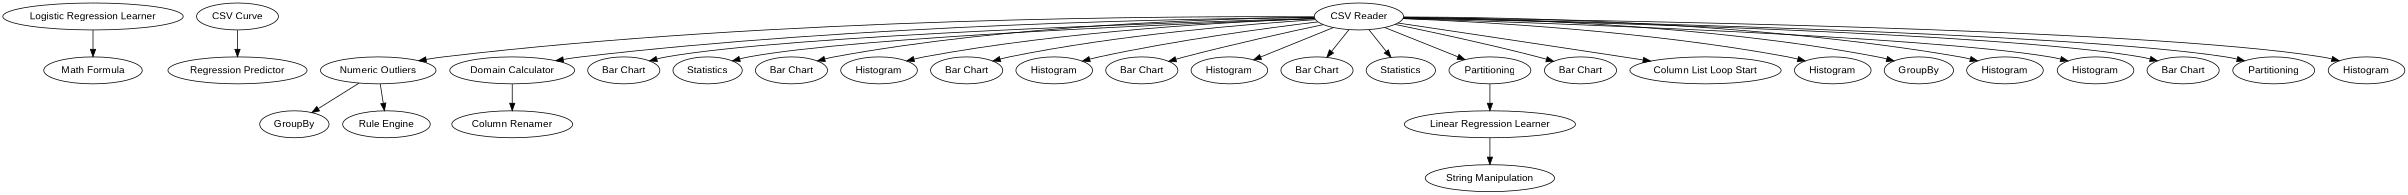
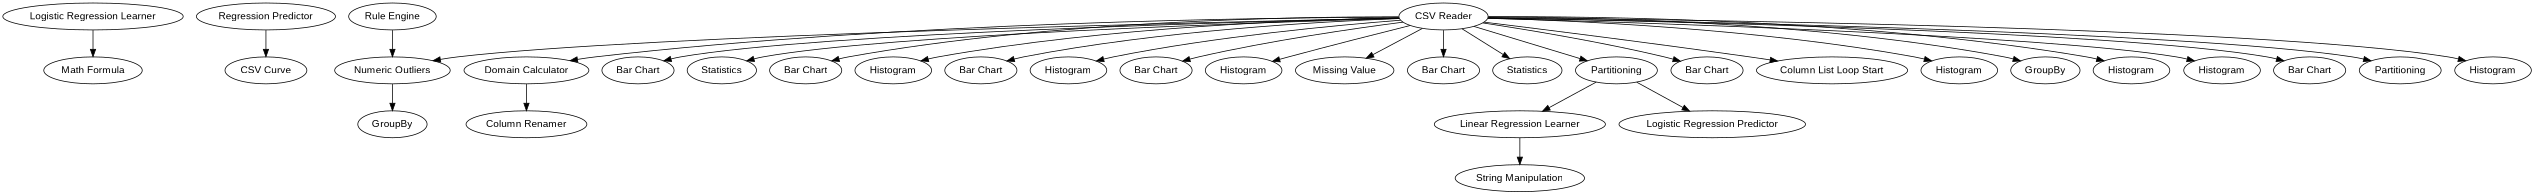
(237, 40) -> (266, 40)
none -> (1345, 70)
(382, 94) -> (392, 40)
none -> (1712, 124)
